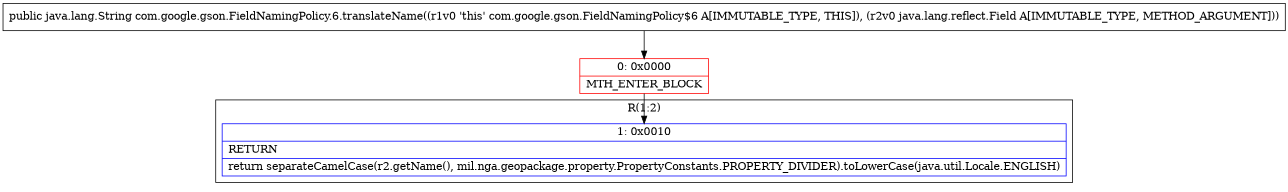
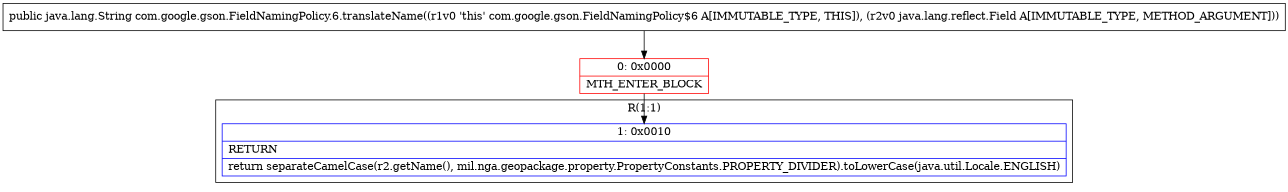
(644, 109) -> (644, 109)
